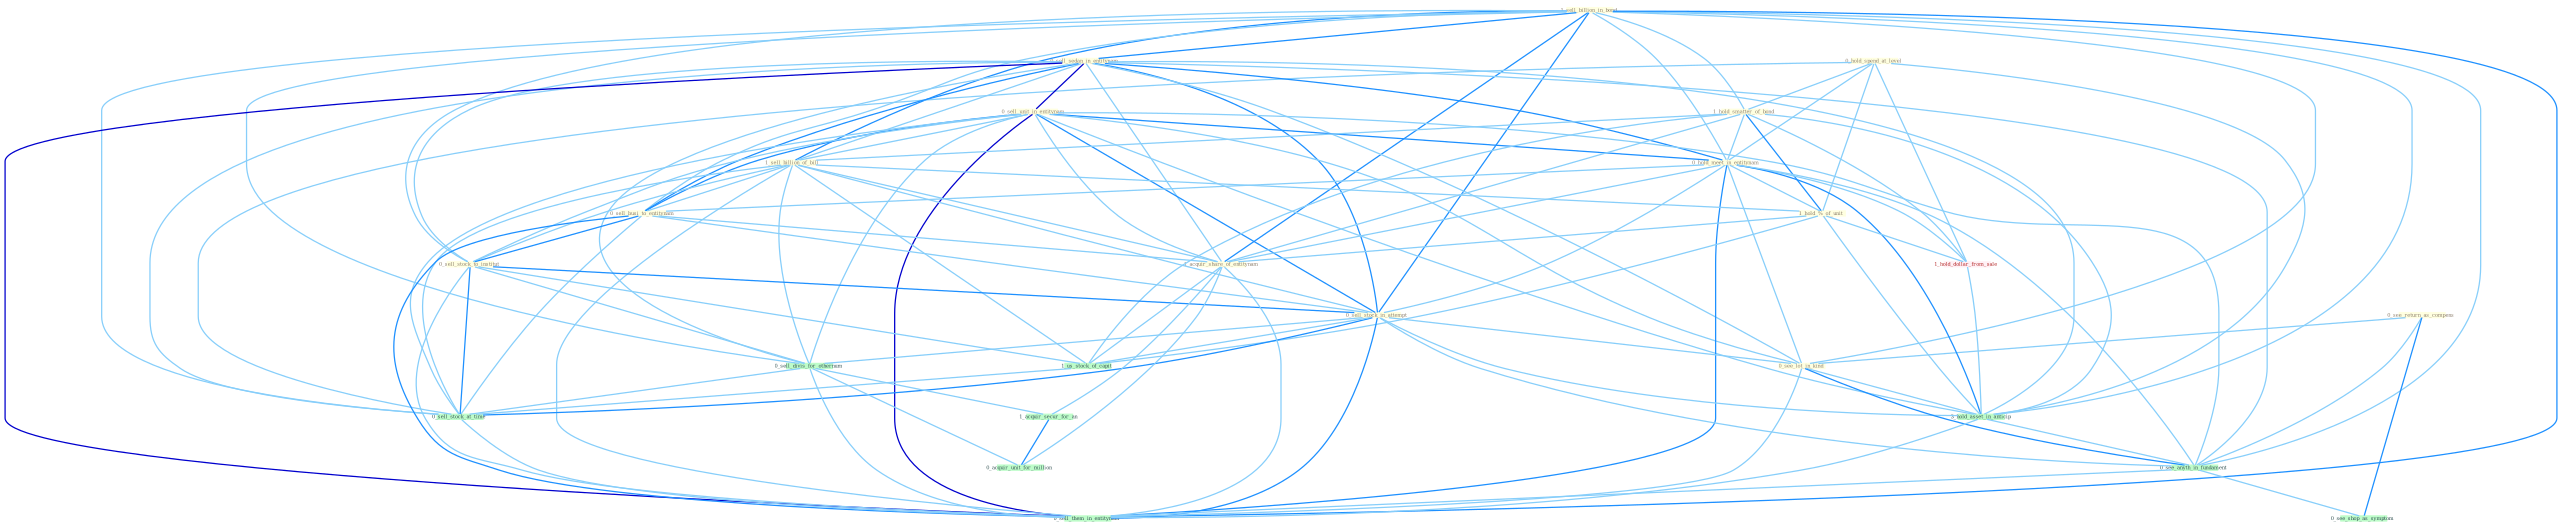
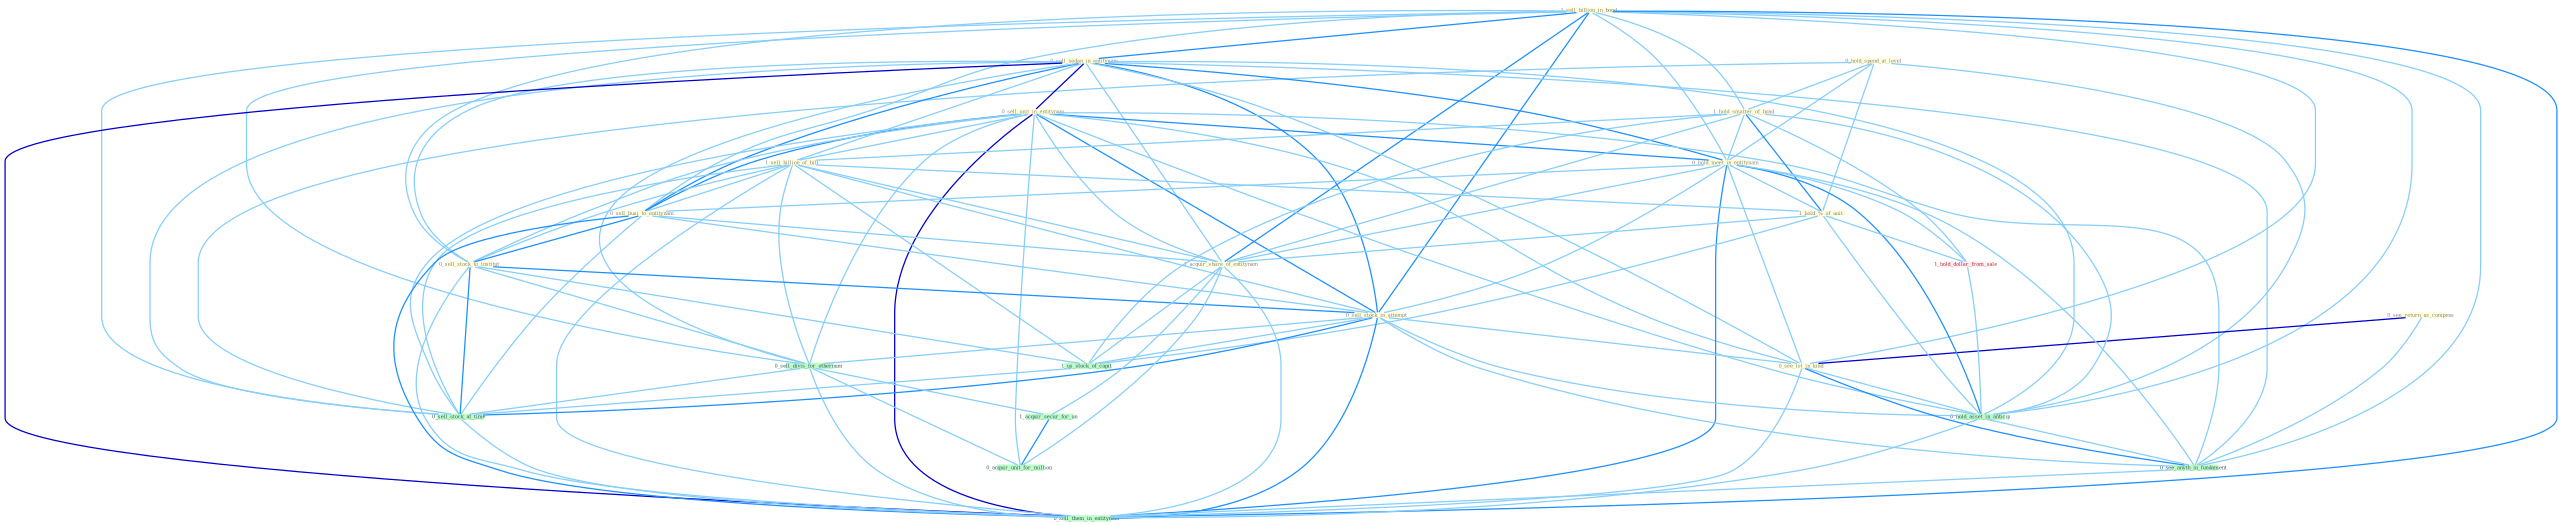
(1171, 36) -> none
(1921, 162) -> none
none -> (1022, 281)
(2127, 339) -> (2127, 339)
(1981, 417) -> (1981, 417)
(2364, 518) -> none
